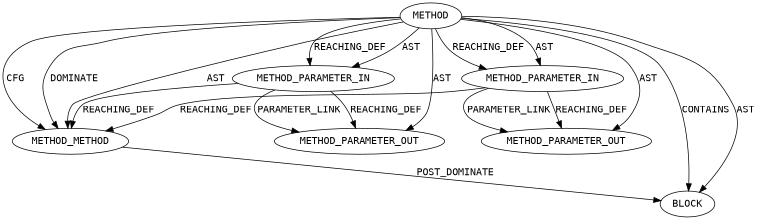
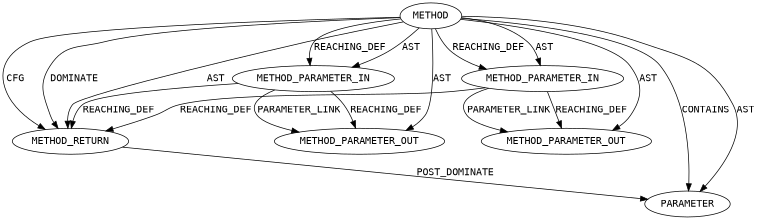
(70, 141) -> (70, 141)
(687, 204) -> (687, 204)
